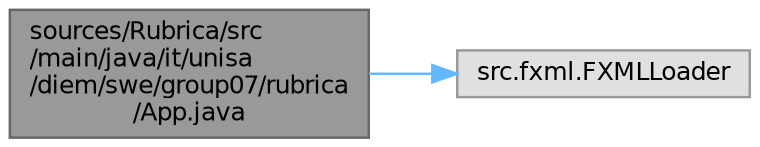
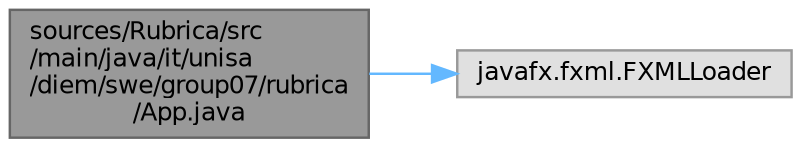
(604, 74) -> (624, 74)
